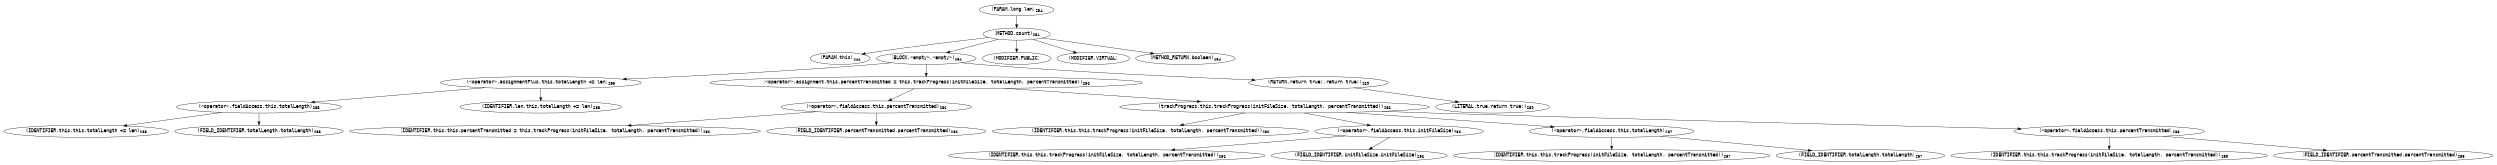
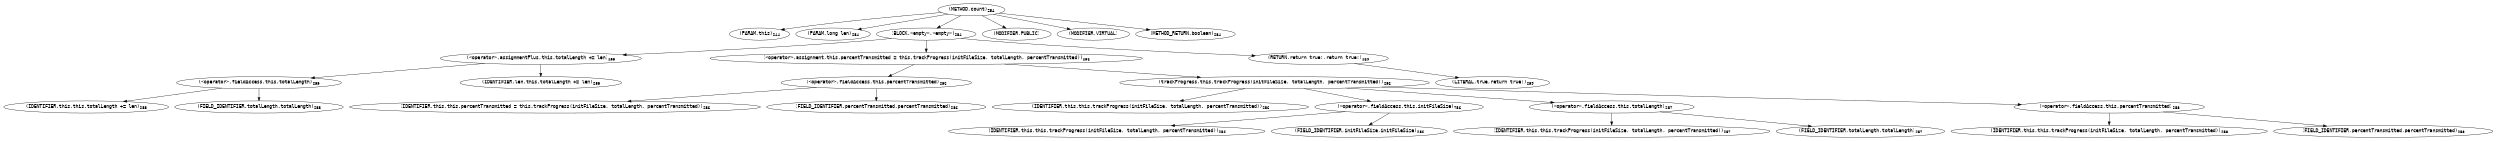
(1017, 20) -> (905, 22)
